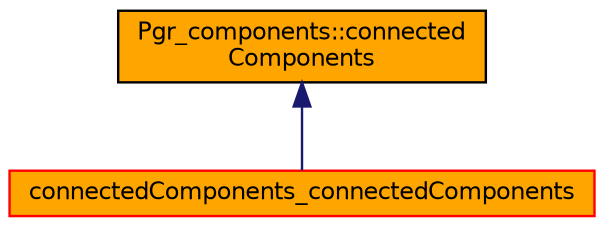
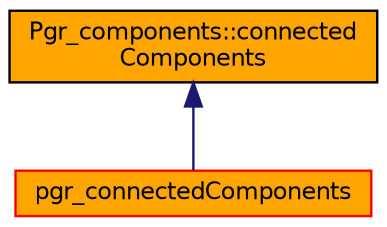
(302, 193) -> (193, 193)
